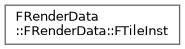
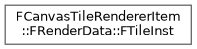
(92, 25) -> (98, 25)
